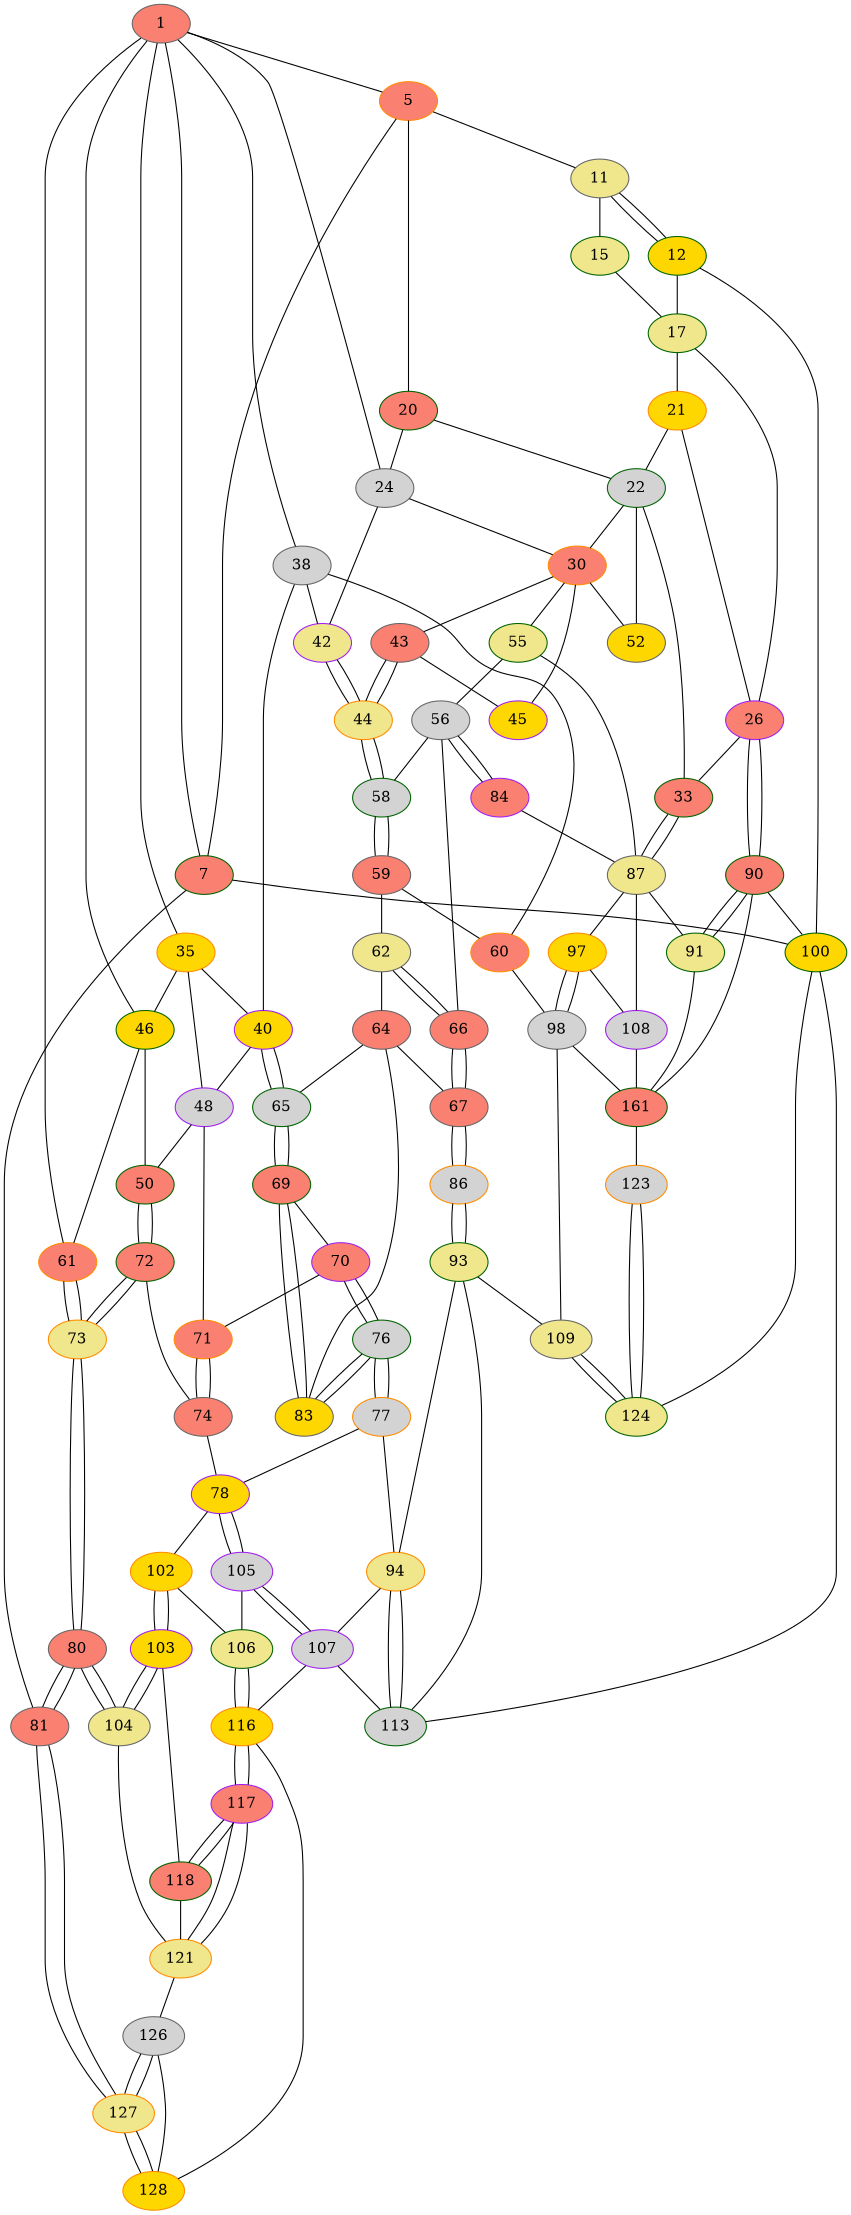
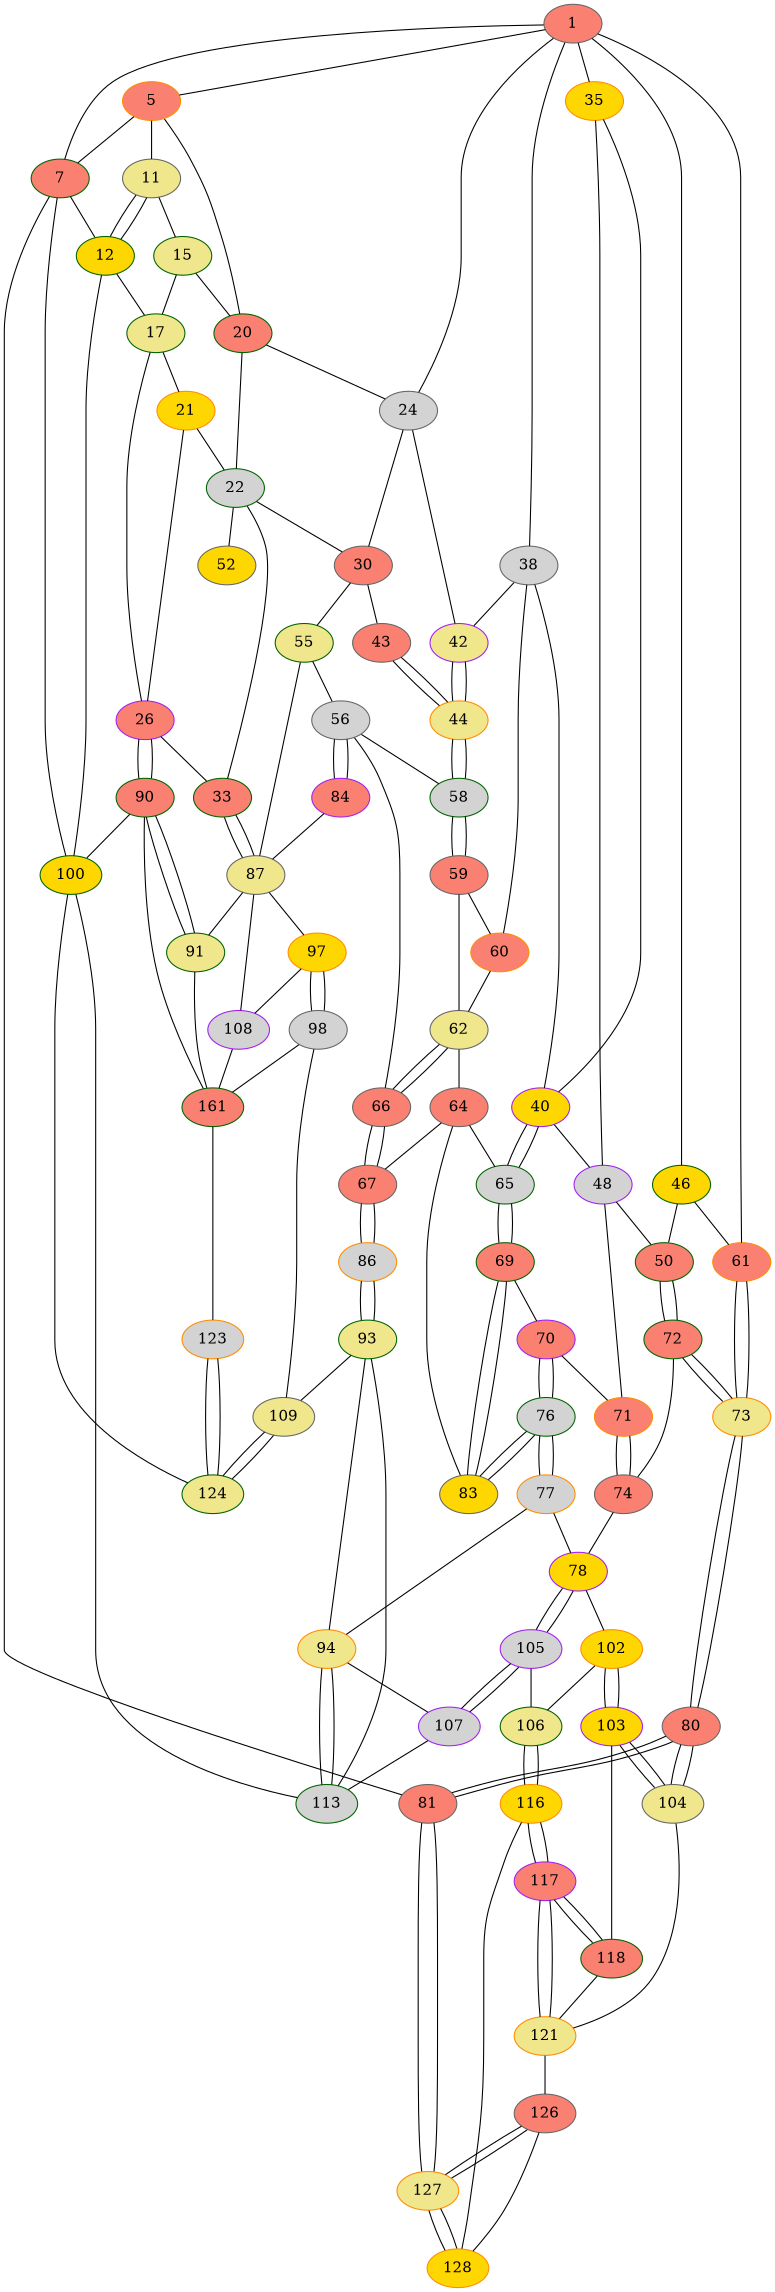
none -> (83, 217)
none -> (213, 295)
(577, 565) -> (363, 565)
(607, 604) -> none
(518, 720) -> none
(166, 991) -> none
(528, 991) -> (479, 991)
(282, 1688) -> none
(154, 2036) -> (545, 2113)
